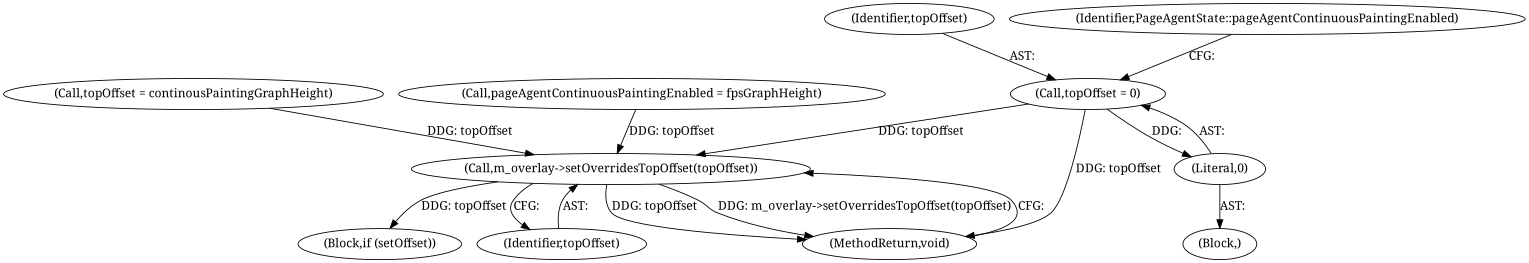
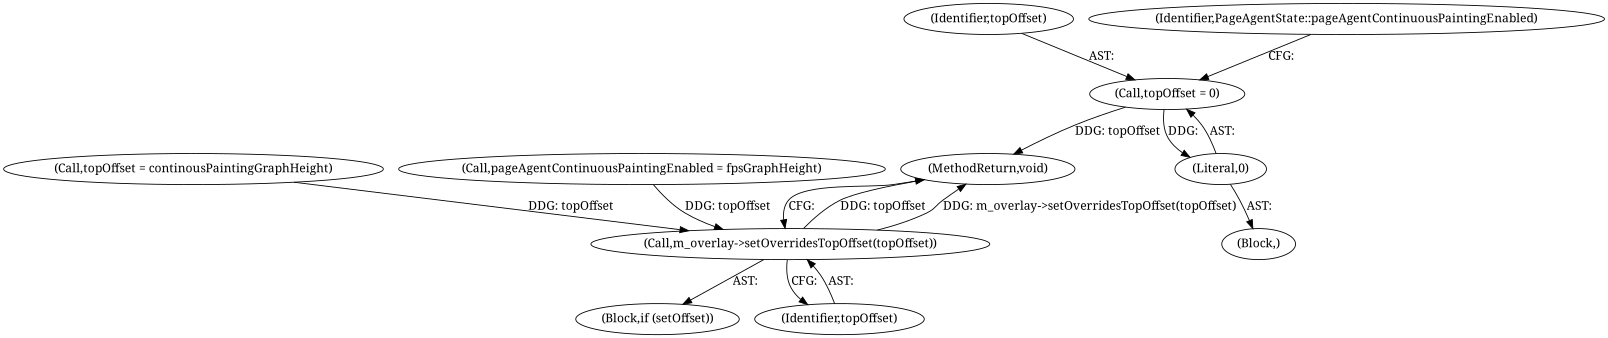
(867, 129) -> none
(464, 207) -> (747, 282)
